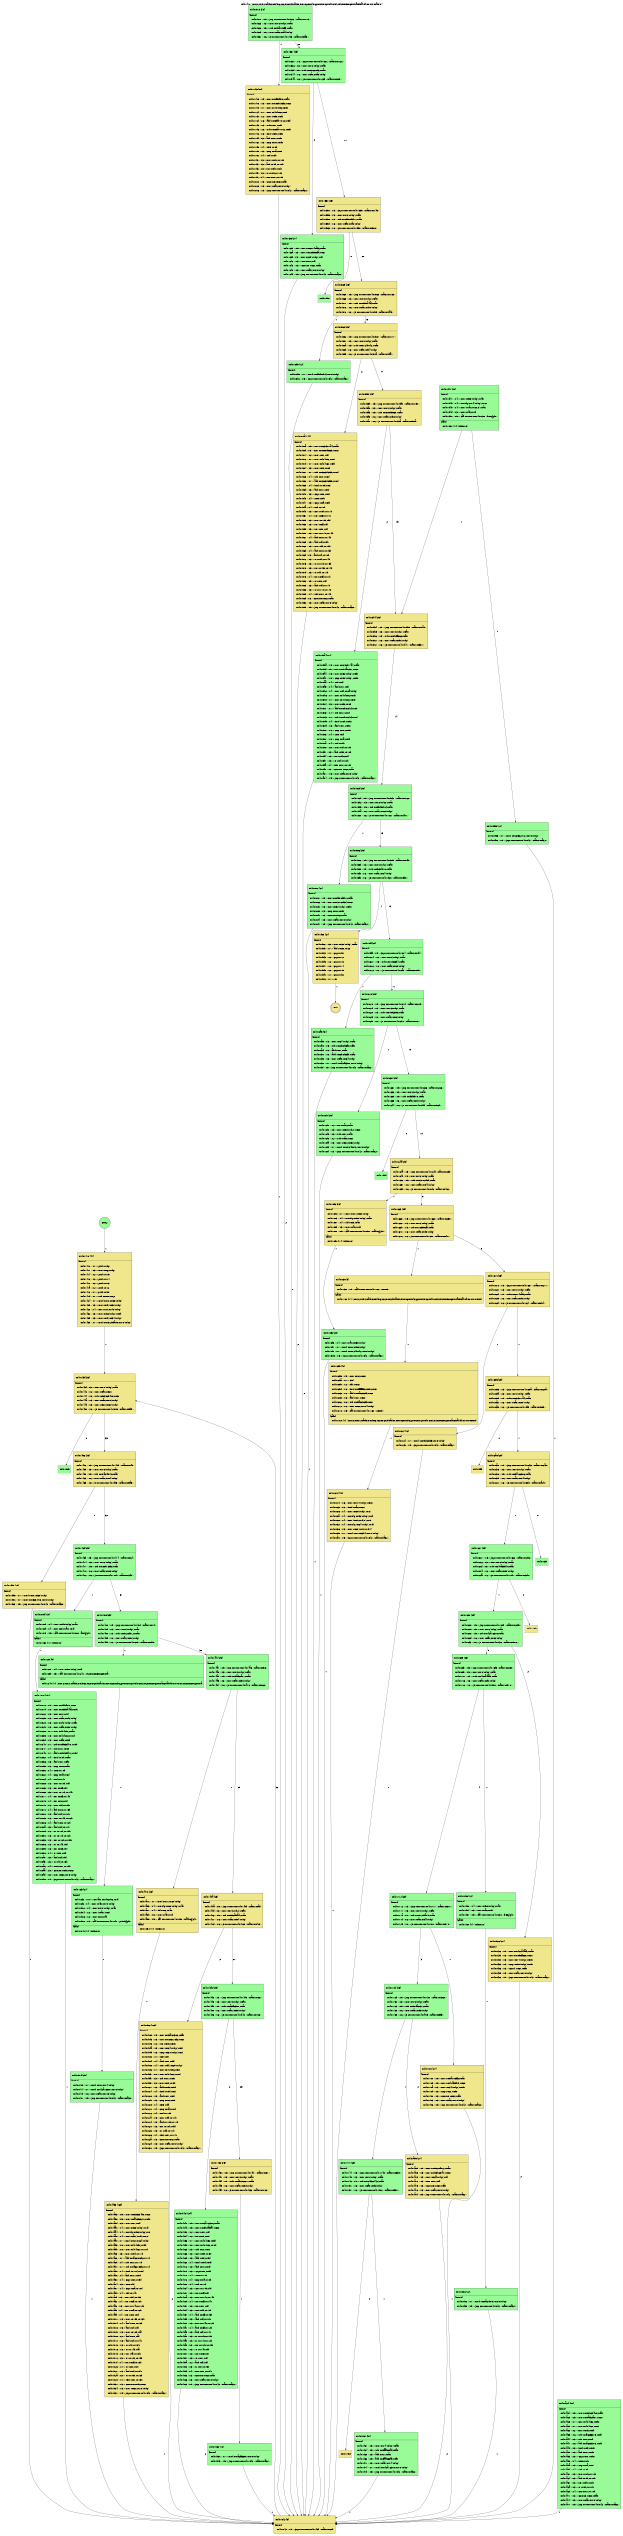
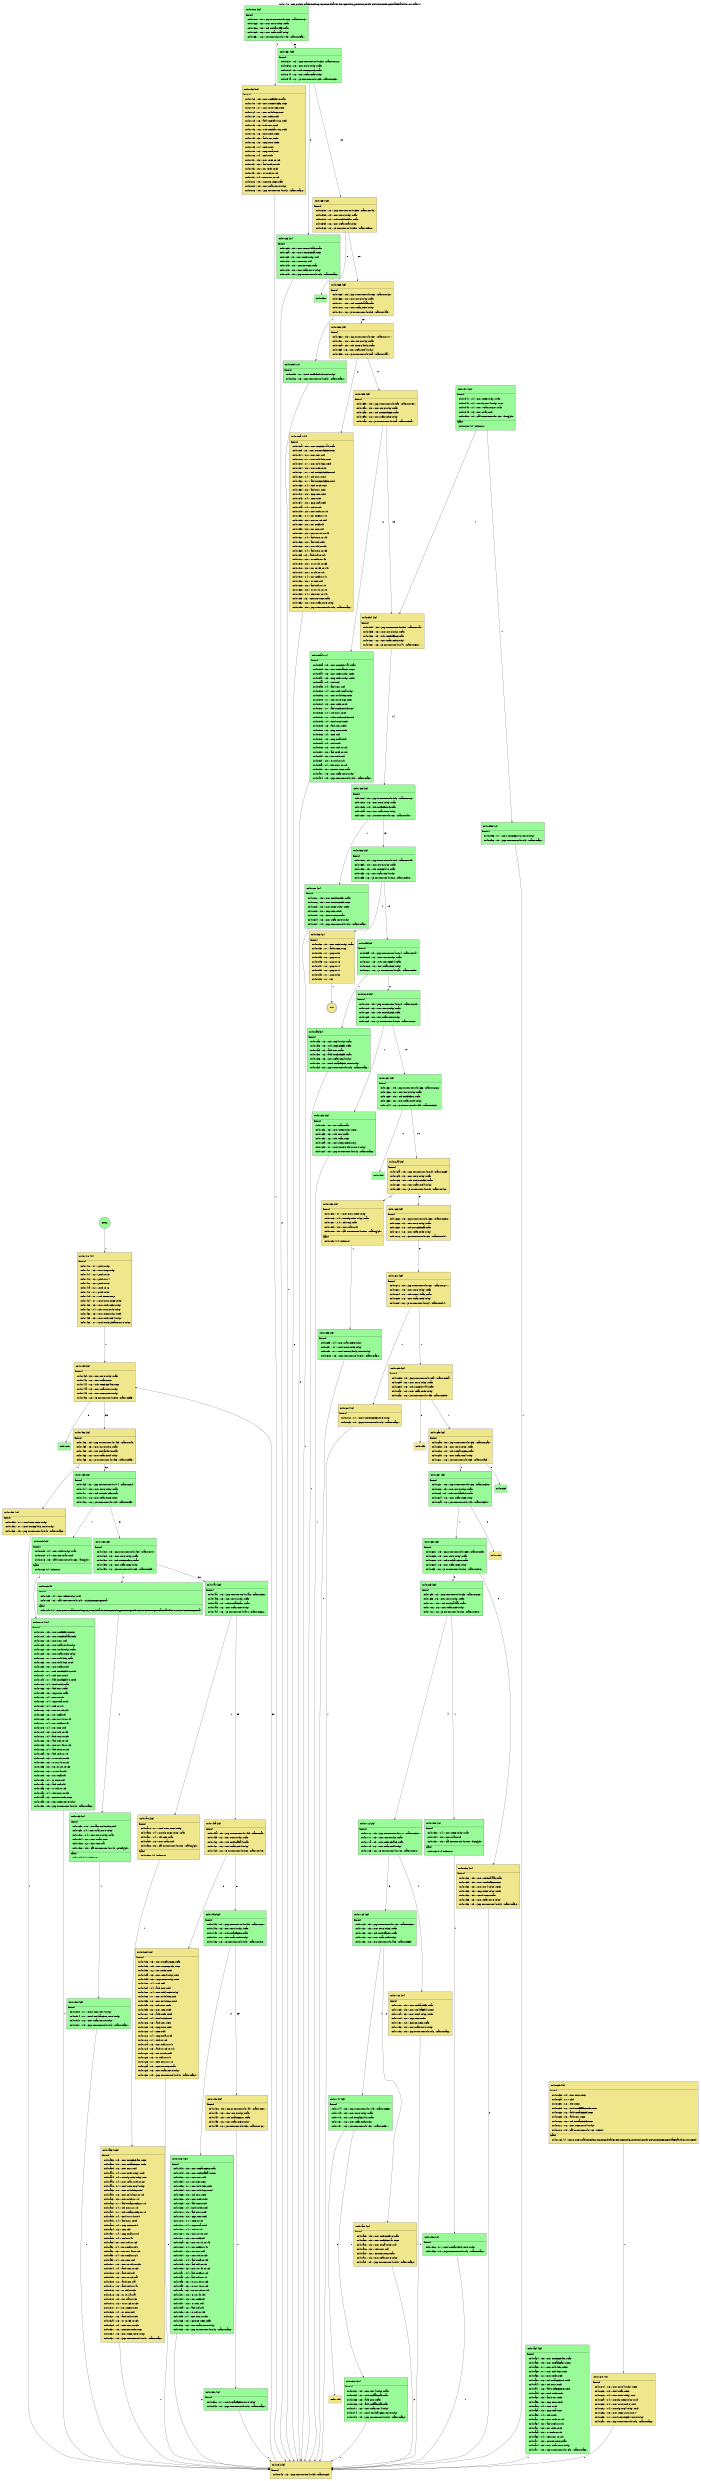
(409, 1290) -> none
